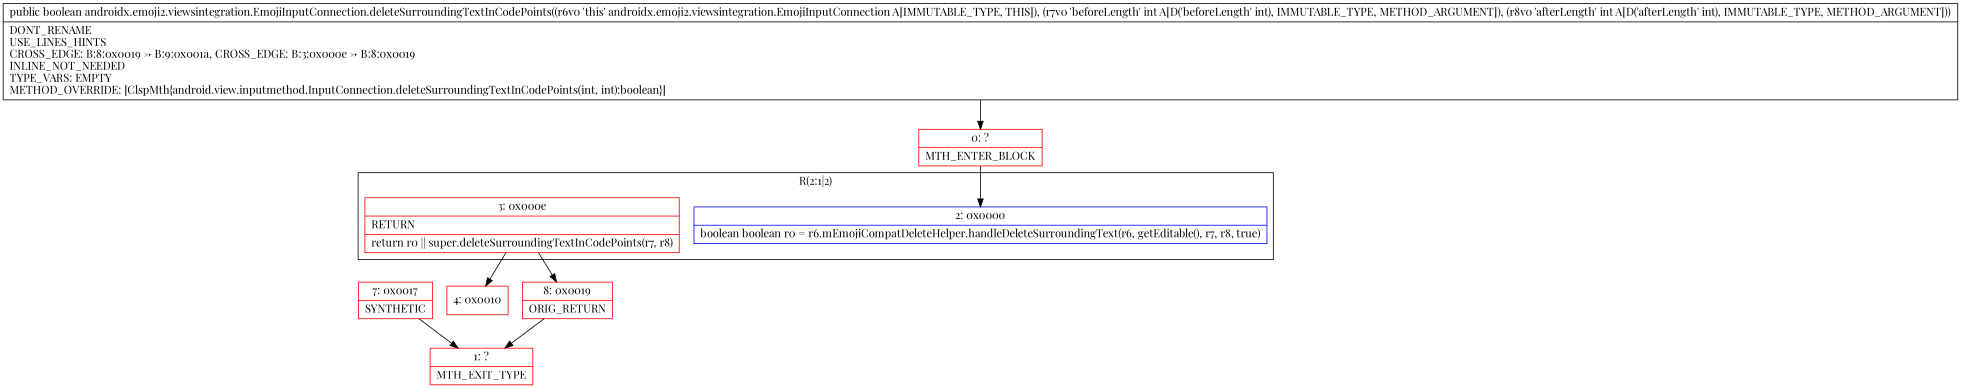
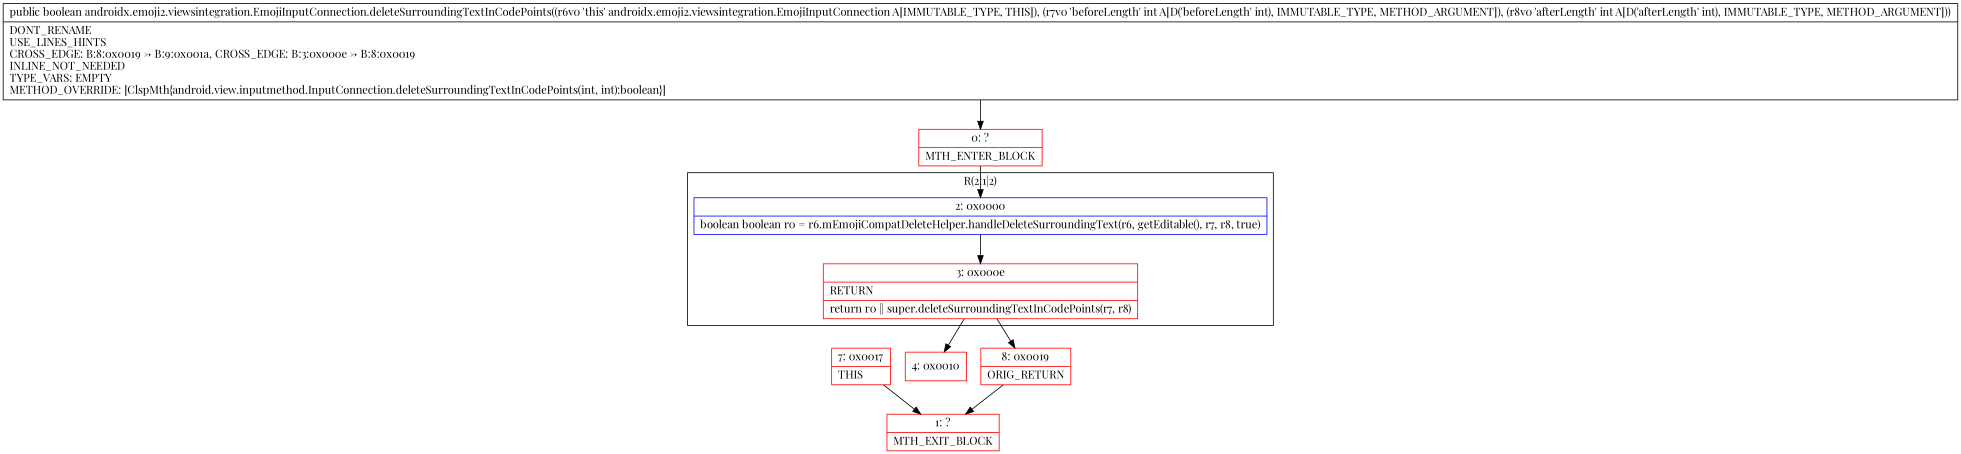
none -> (980, 245)
(396, 309) -> (851, 375)
(481, 375) -> (943, 441)
